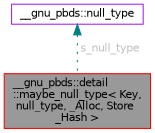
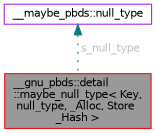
(77, 14) -> (78, 14)
